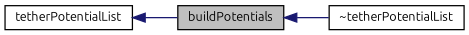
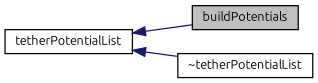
(313, 18) -> (162, 54)
